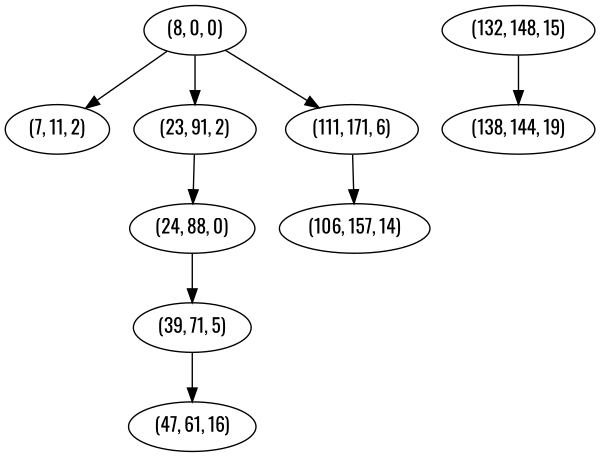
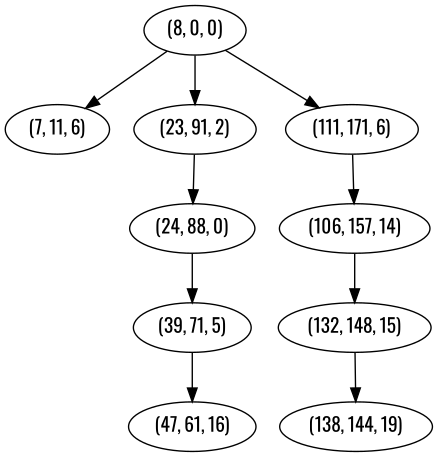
(57, 129) -> (57, 129)
none -> (355, 271)
